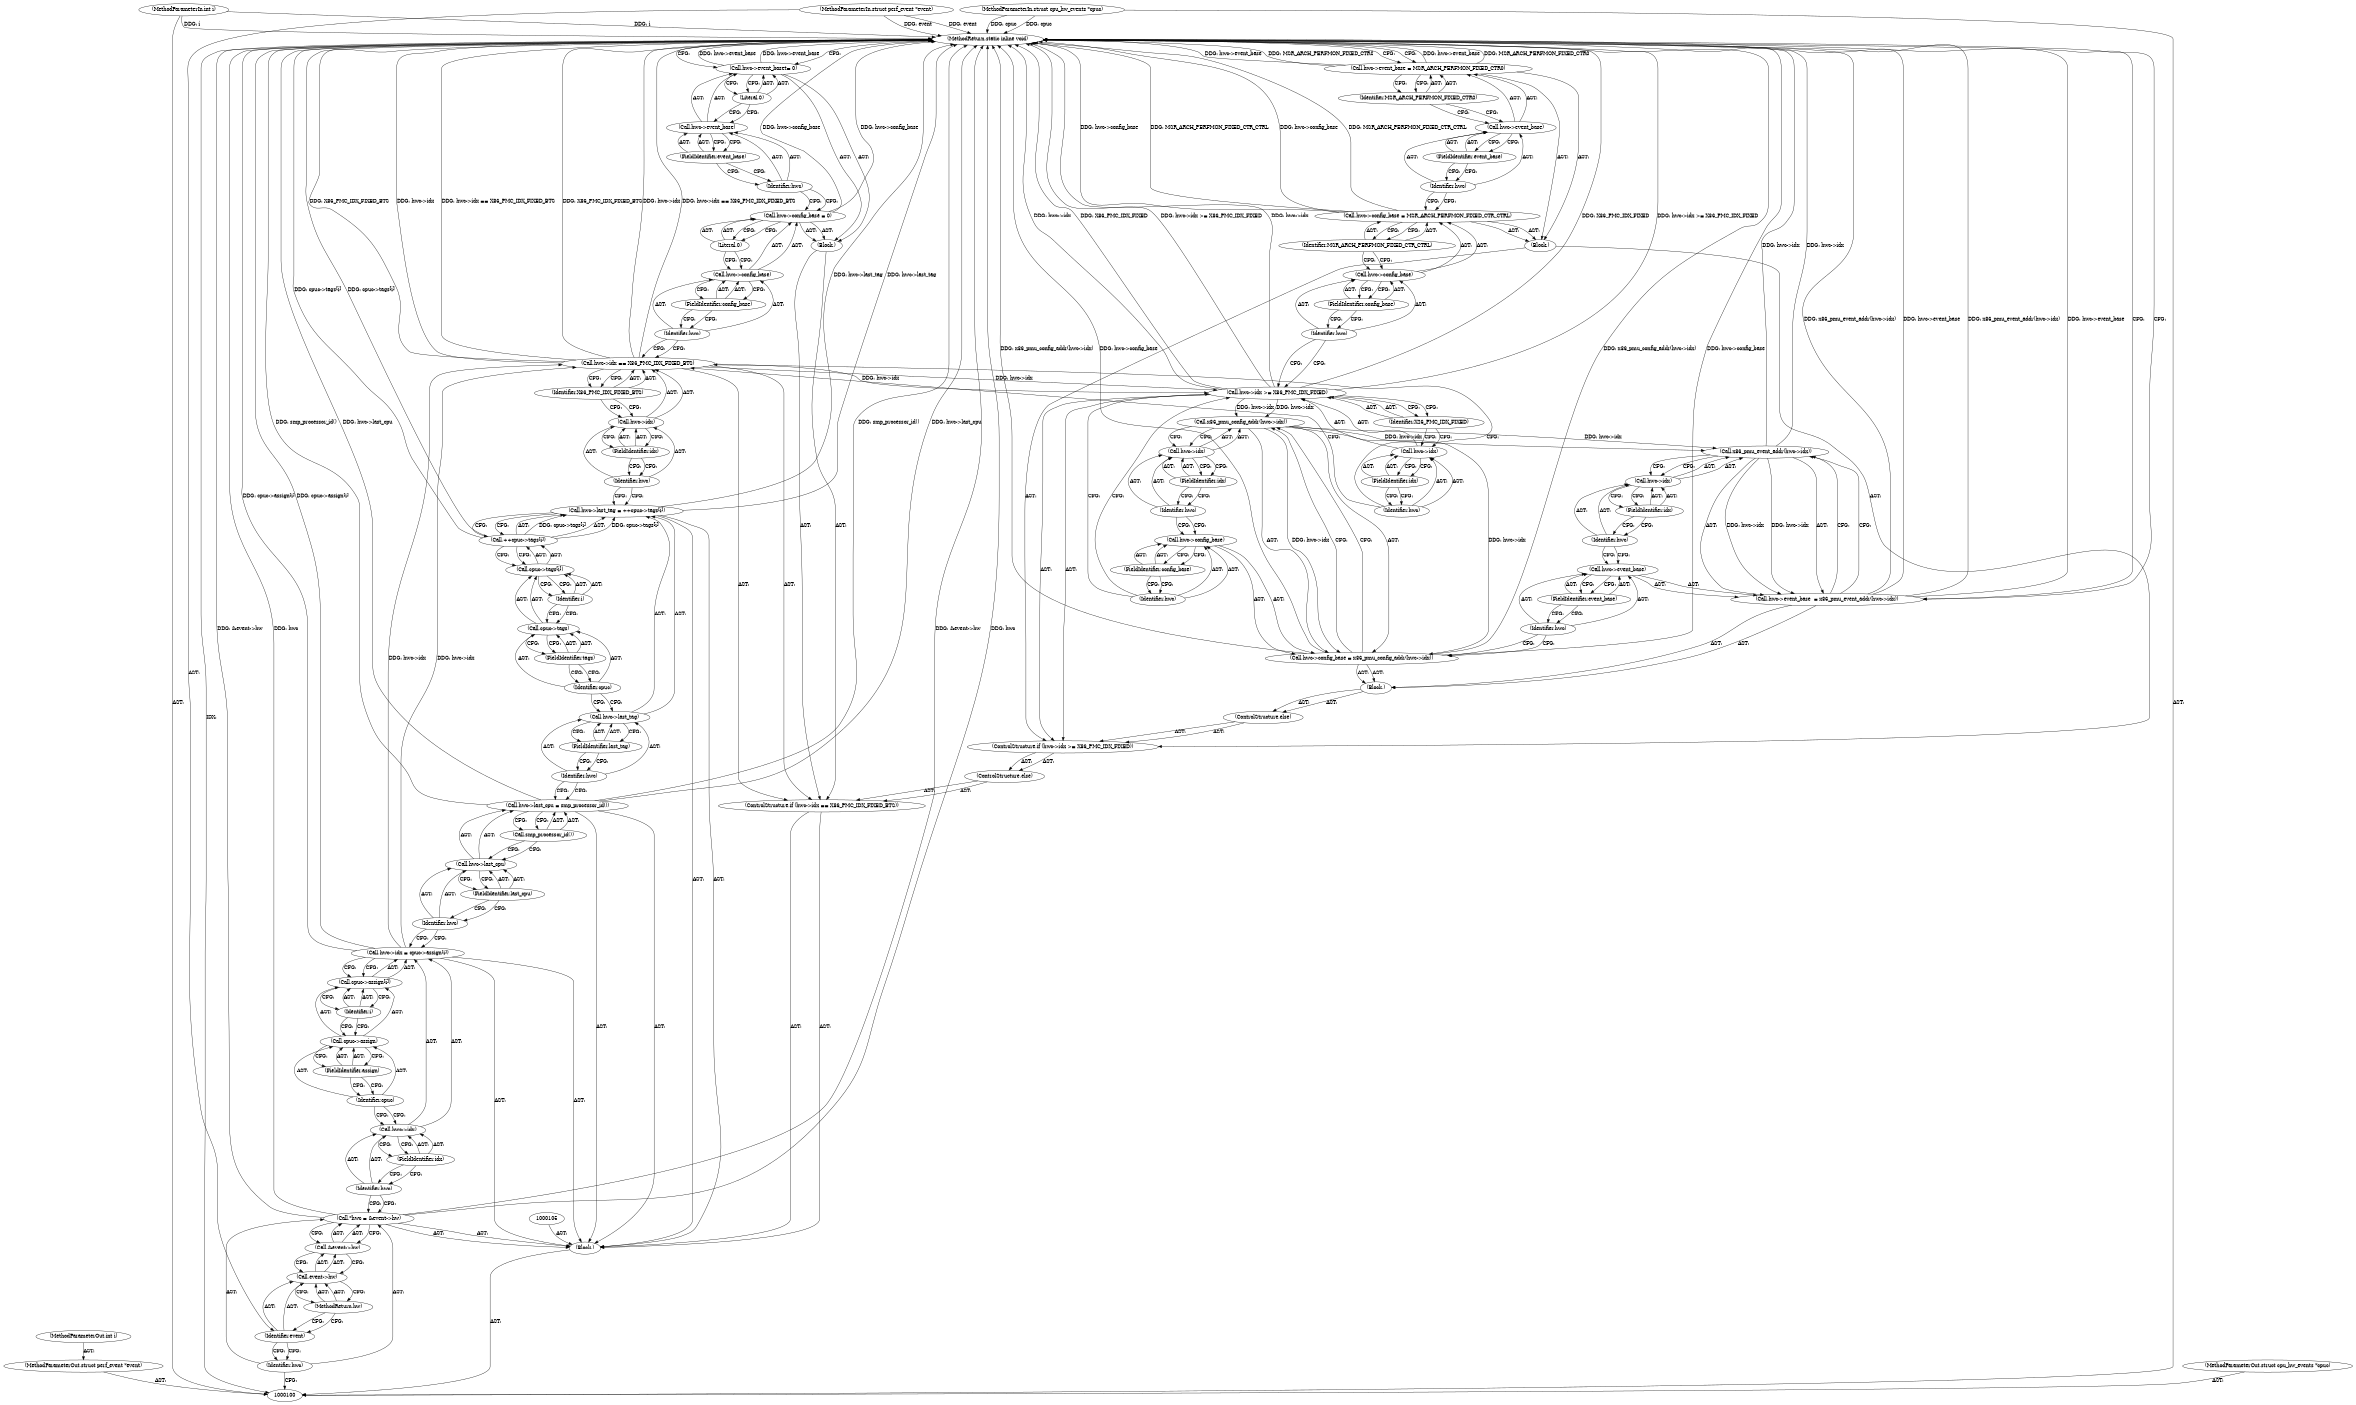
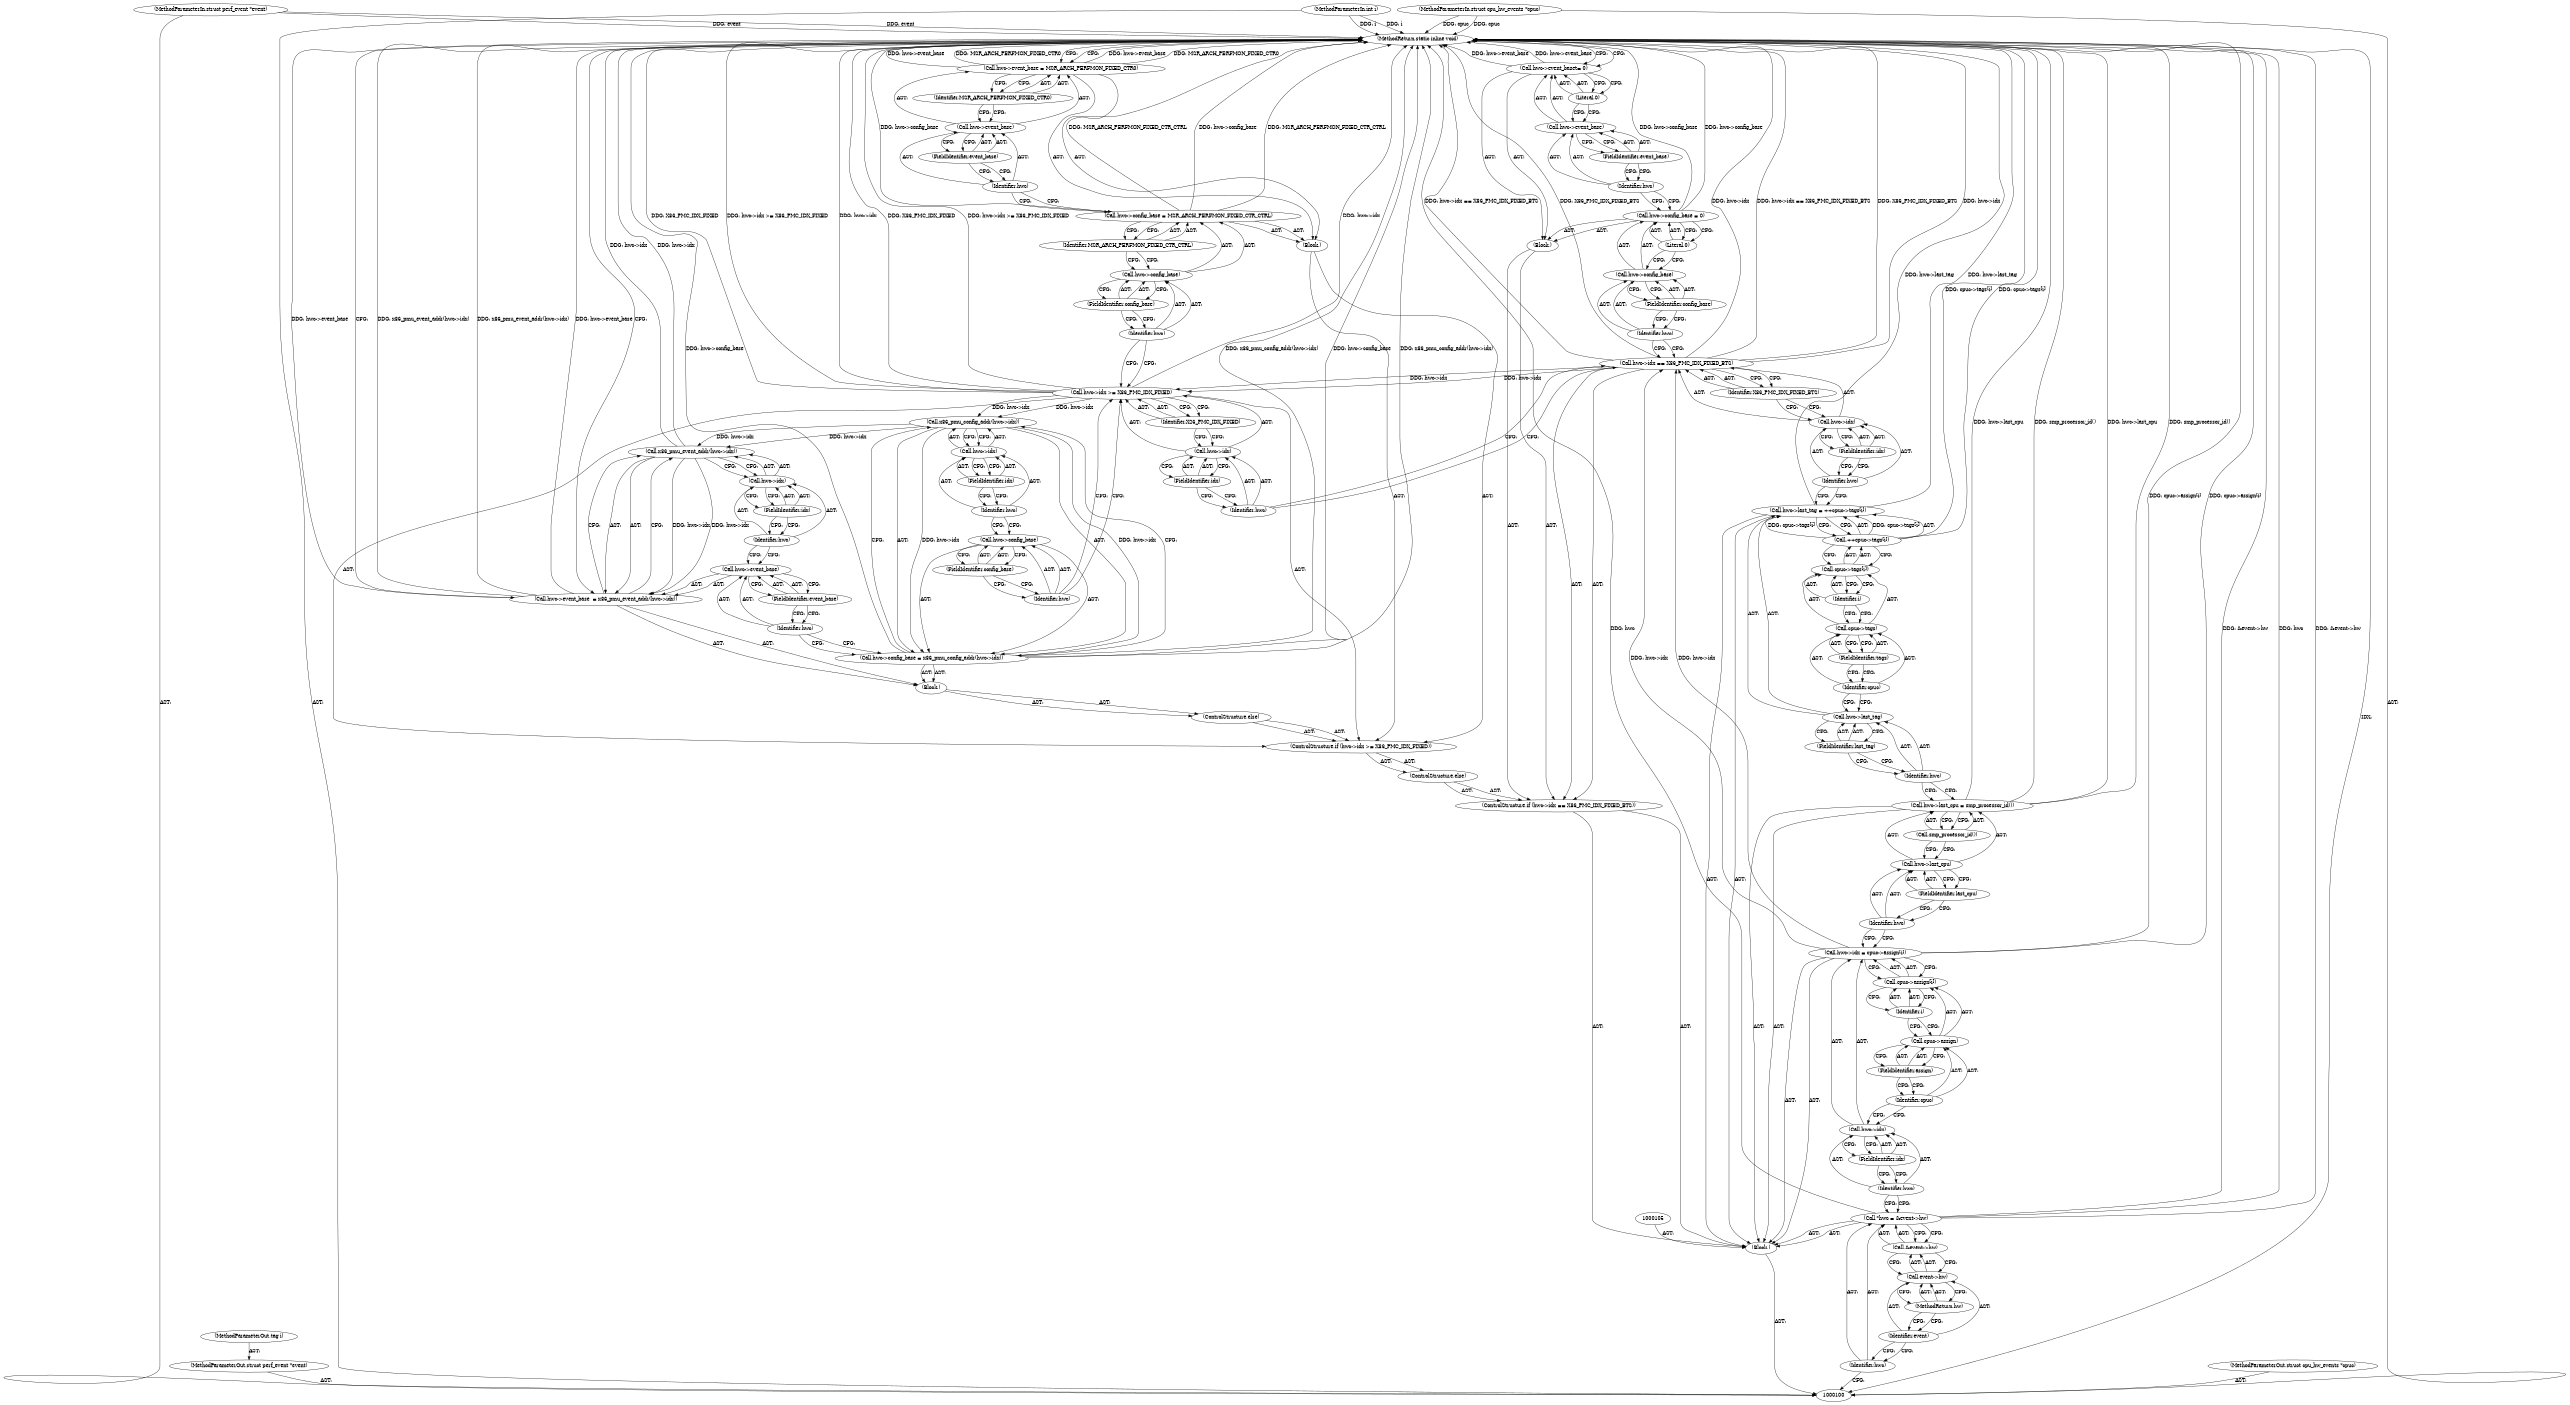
(188, 394) -> (147, 1377)
(83, 1337) -> (249, 1337)
